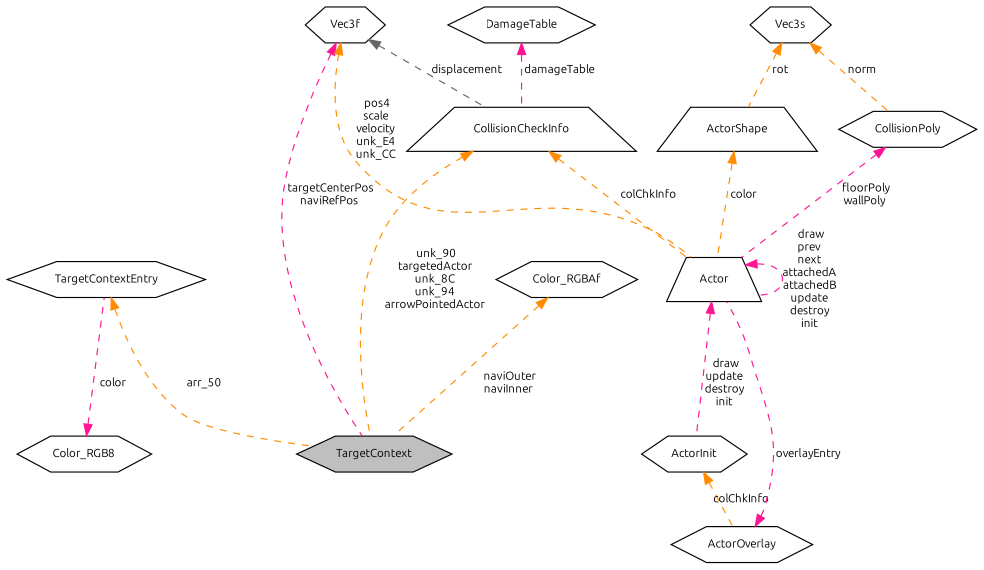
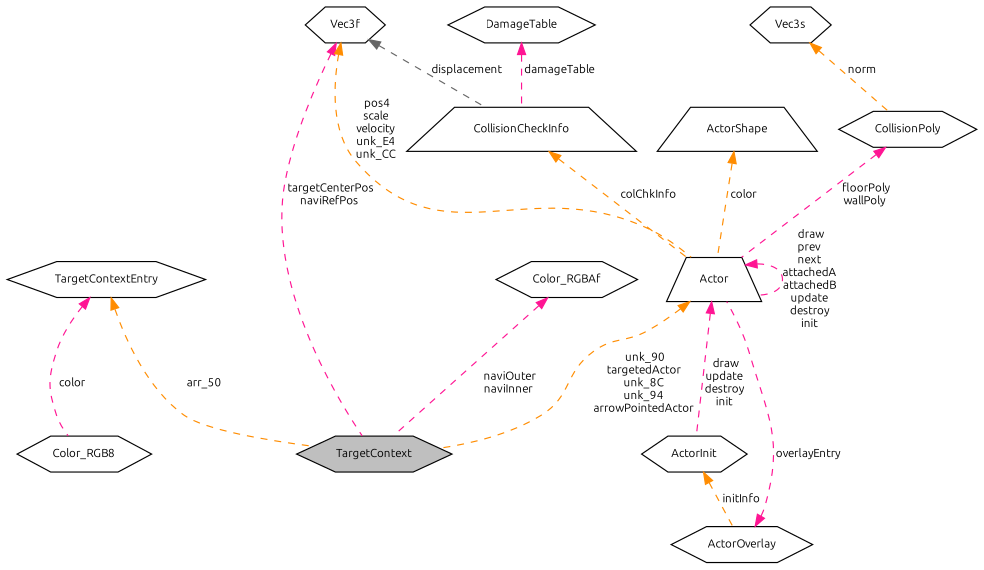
(762, 80) -> none
(367, 278) -> (566, 388)
(96, 361) -> (52, 369)
(466, 371) -> (466, 371)
(740, 499) -> (740, 499)
